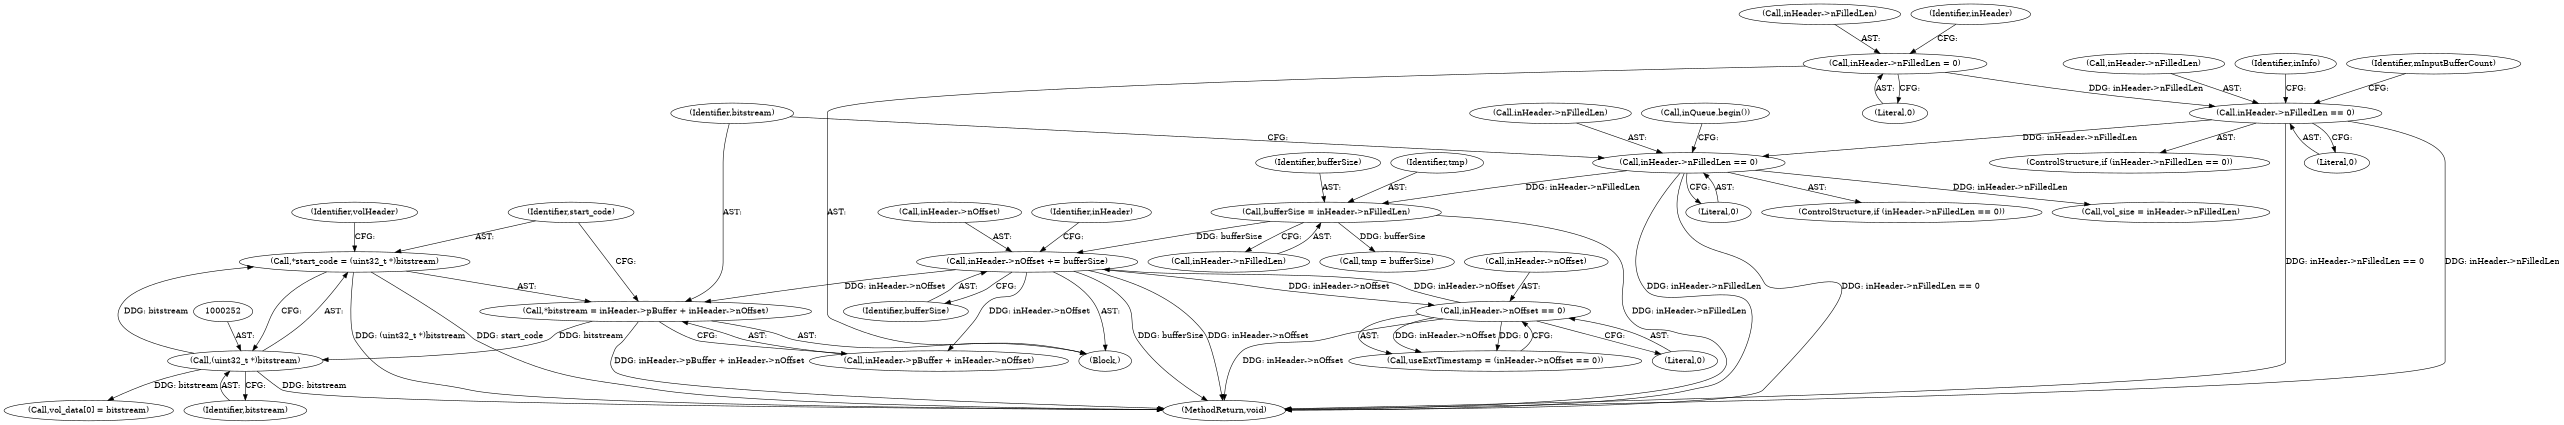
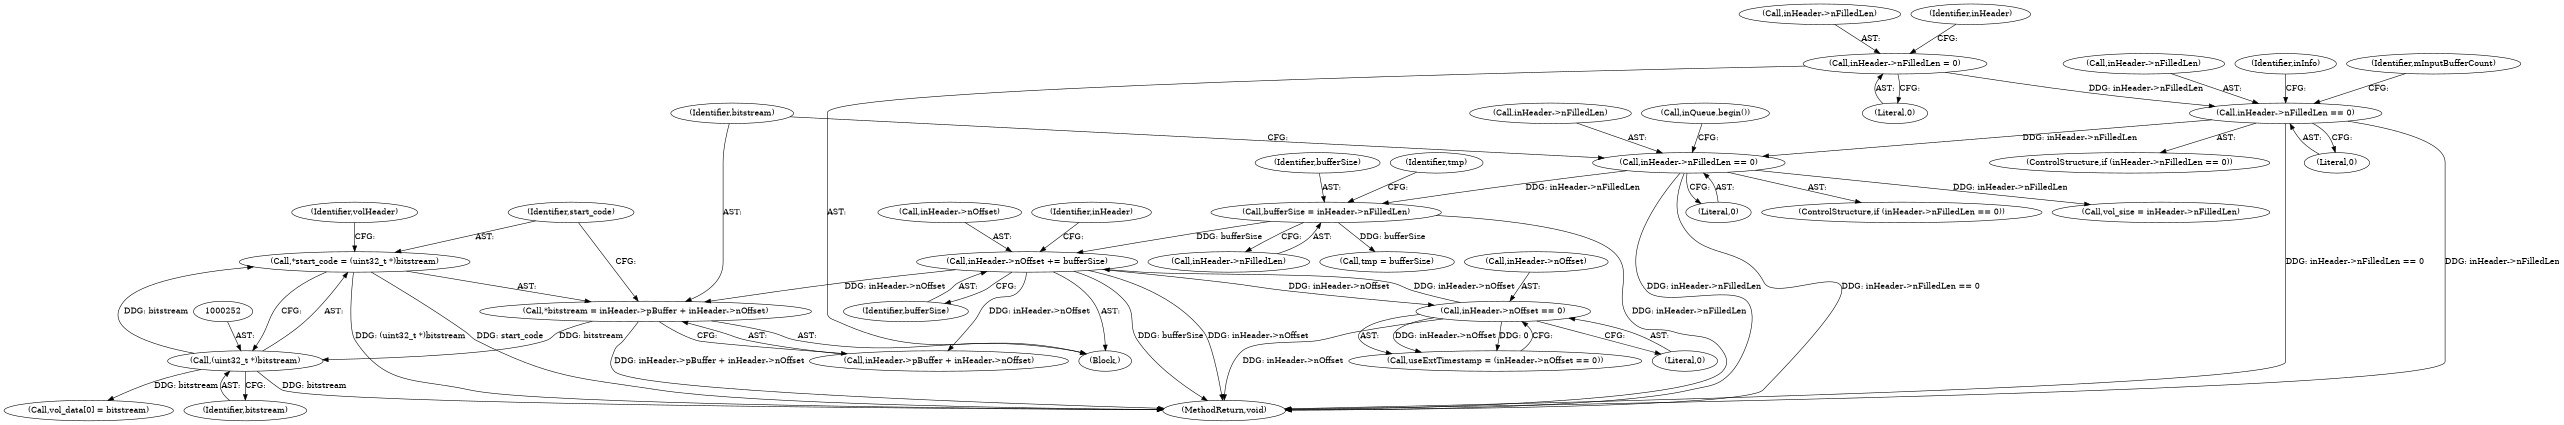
(1399, 188) -> (1399, 188)
